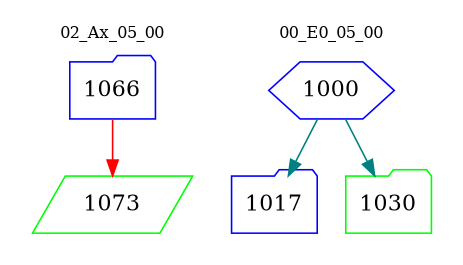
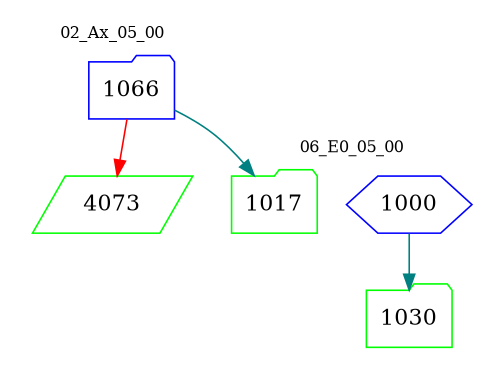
(331, 34) -> (352, 148)
(307, 140) -> (196, 122)
(113, 205) -> (113, 205)
(274, 205) -> (274, 205)
